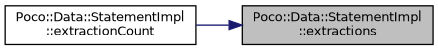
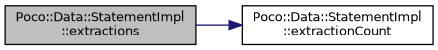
(212, 25) -> (212, 25)
